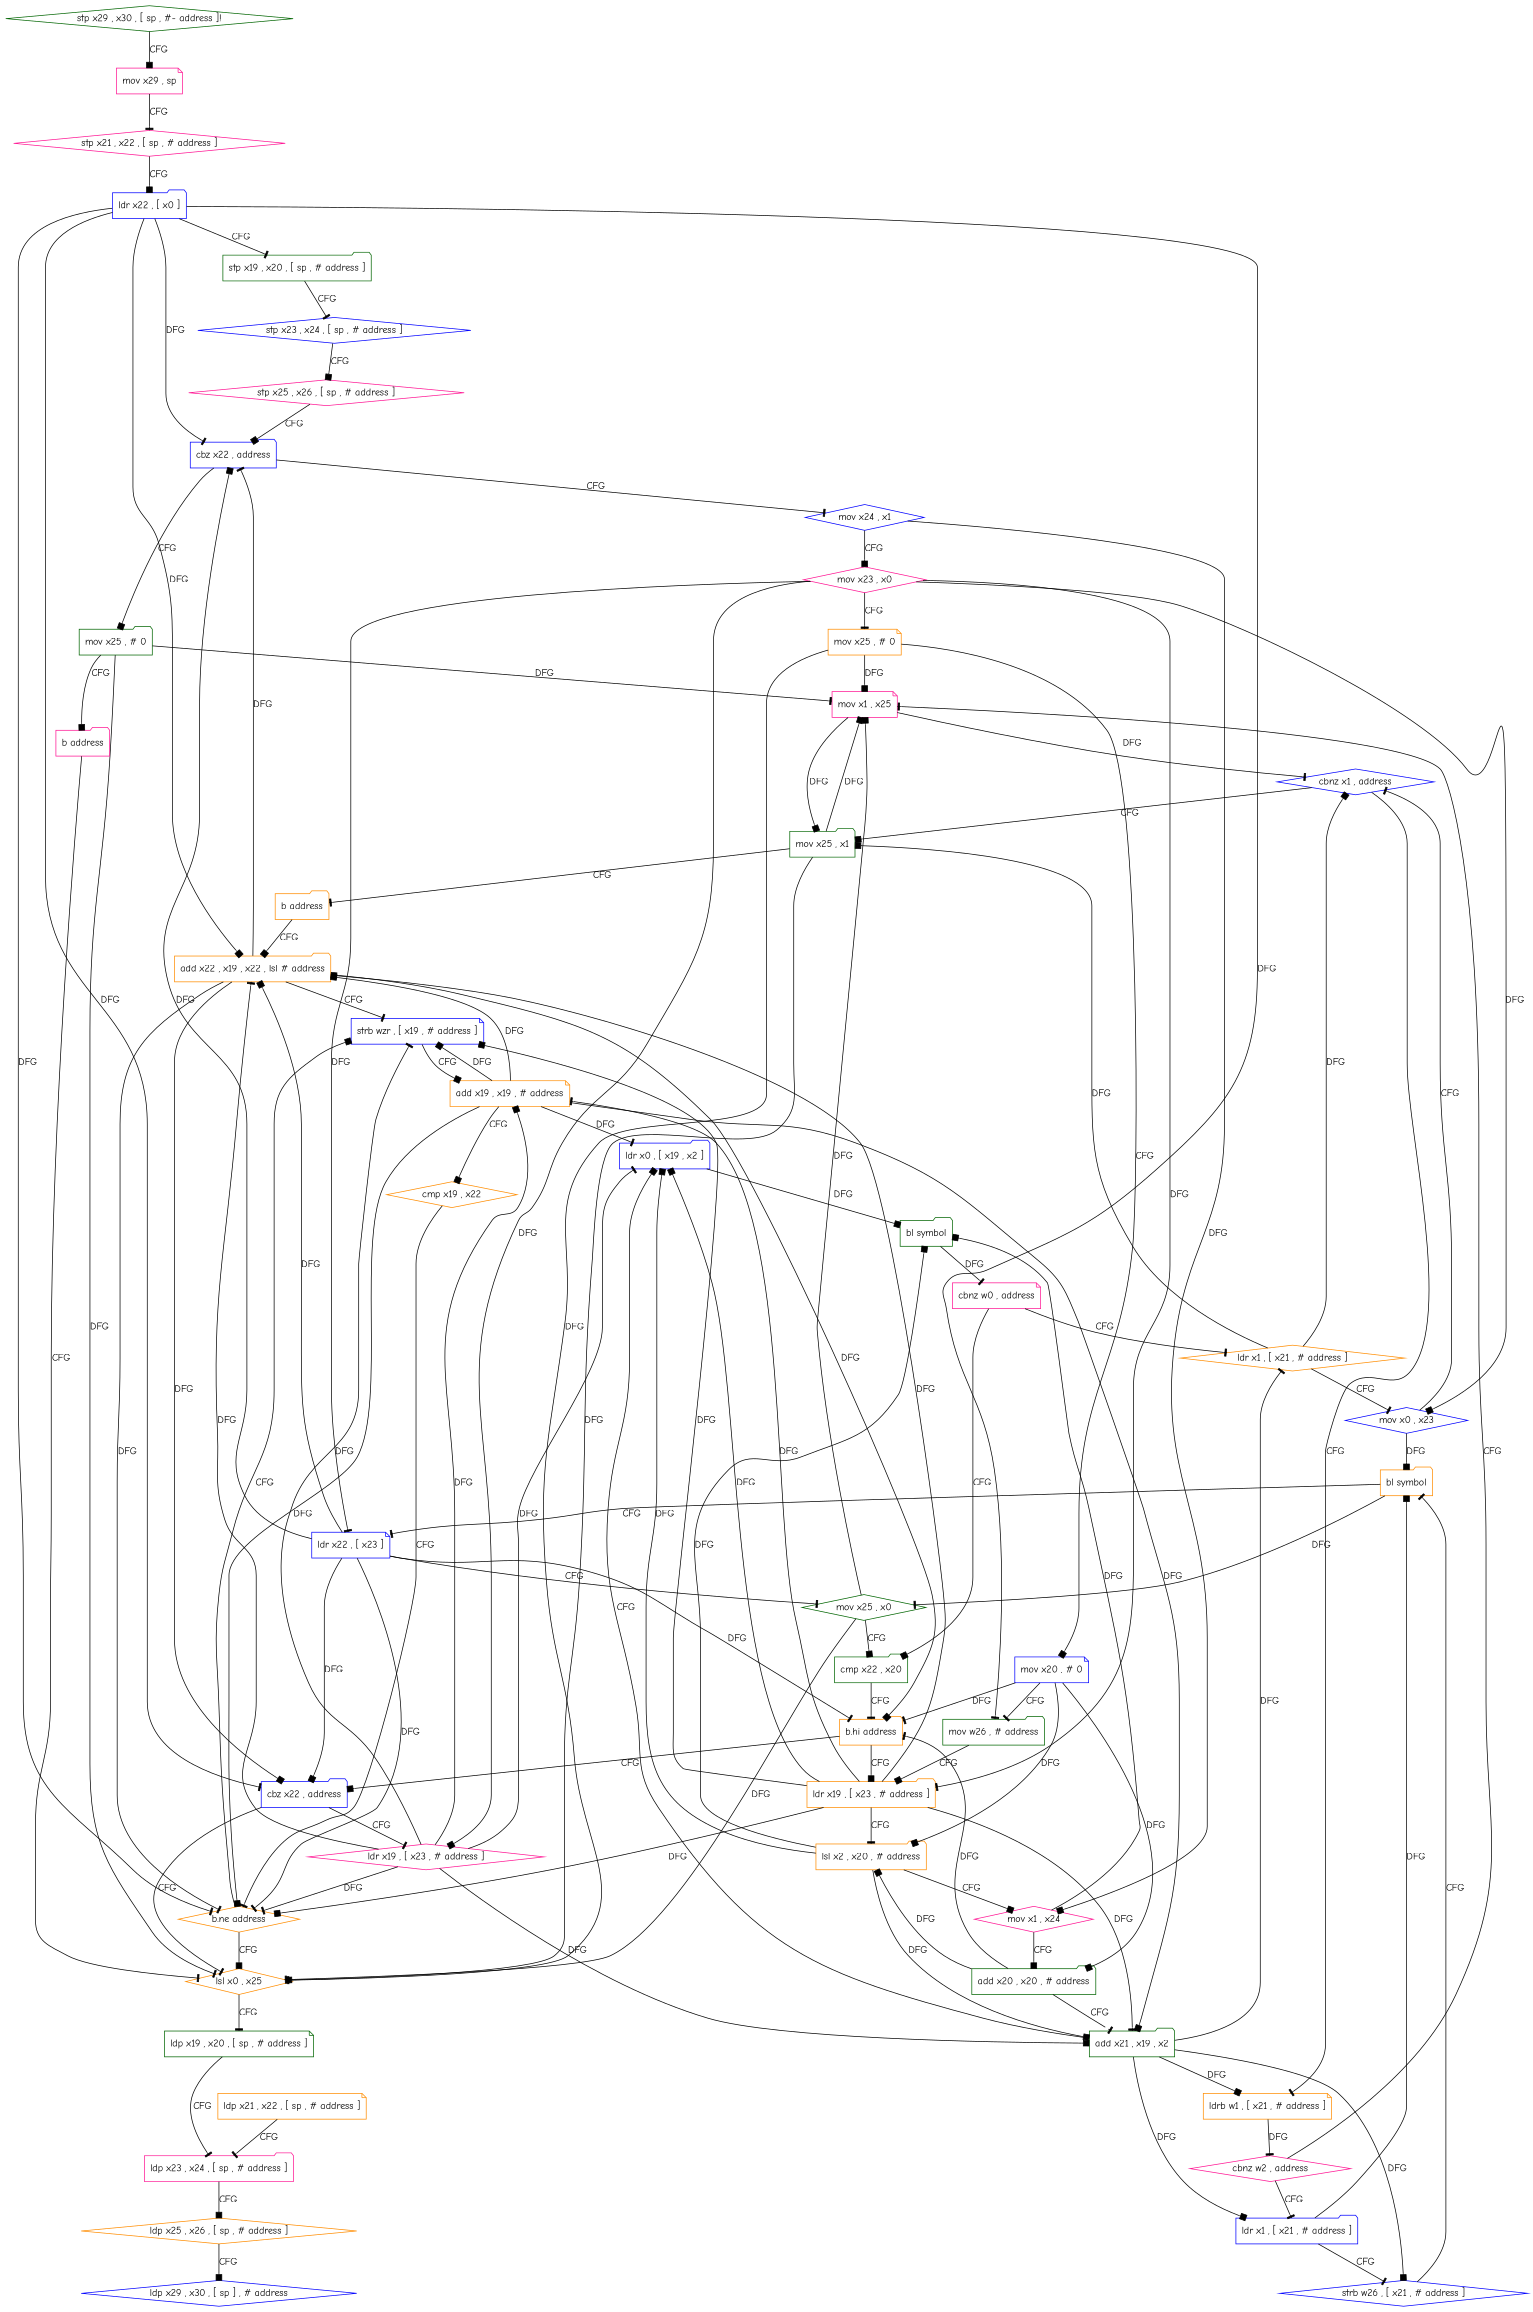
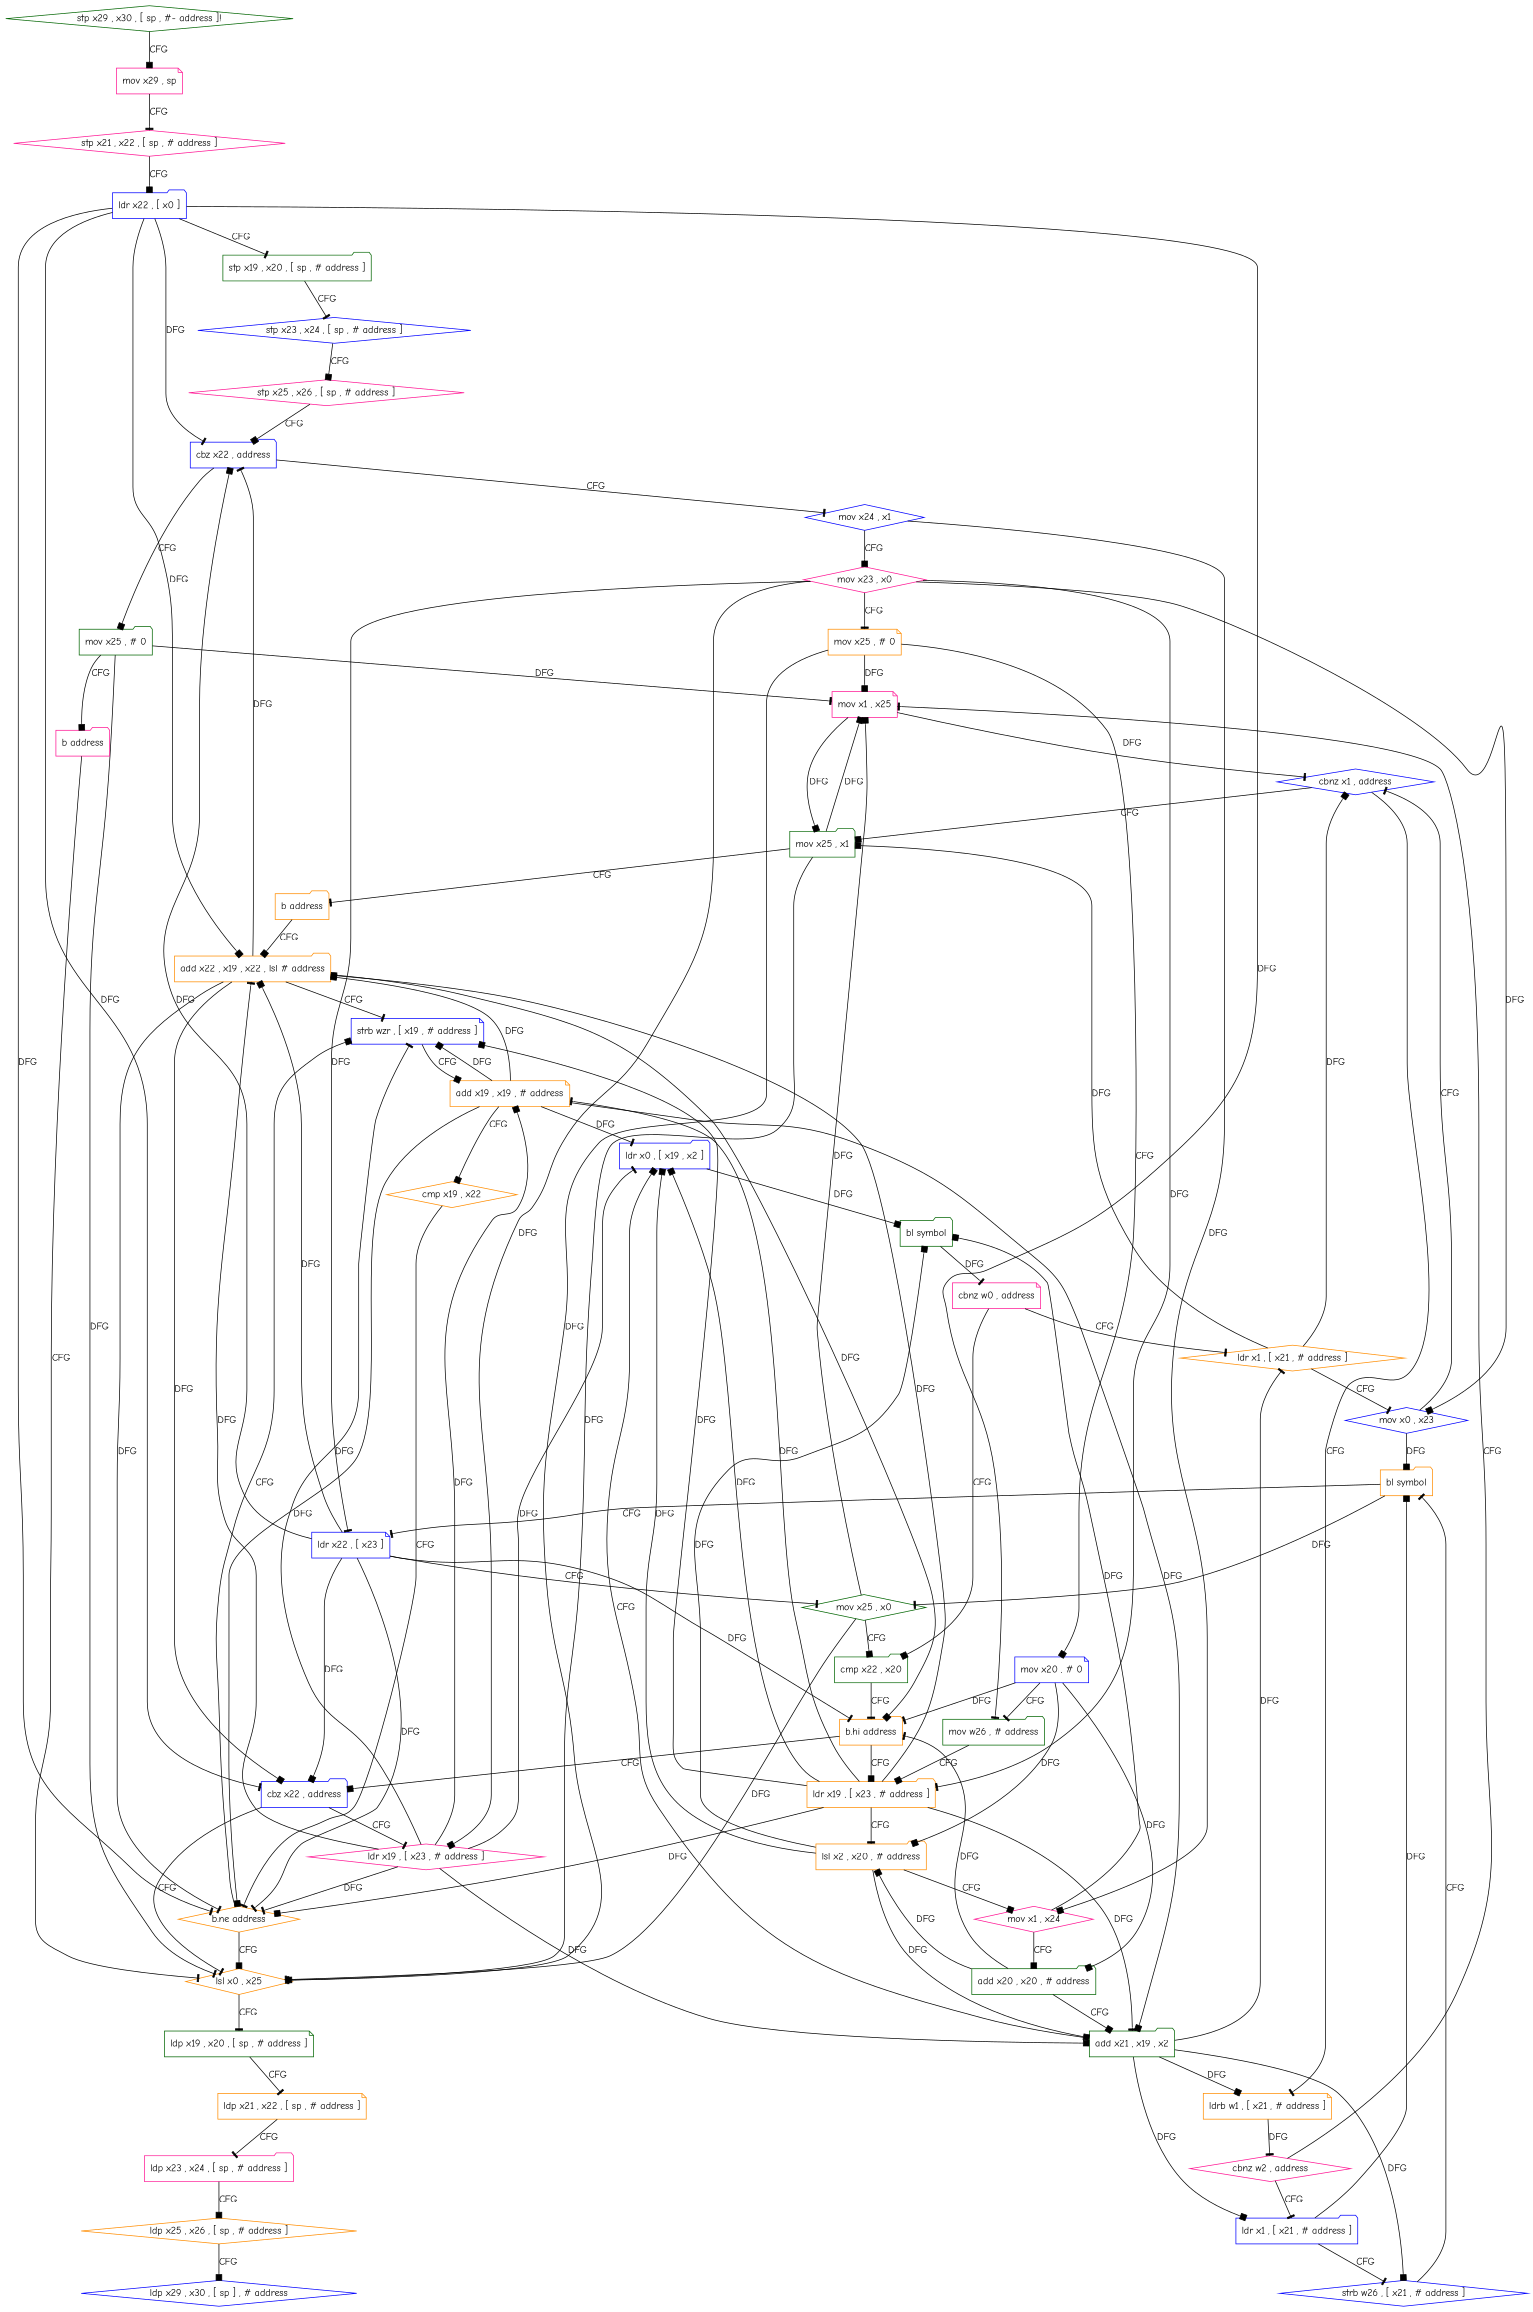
(1079, 2011) -> (1079, 2011)
(191, 2101) -> (264, 2074)
